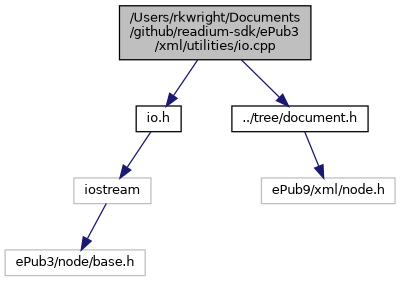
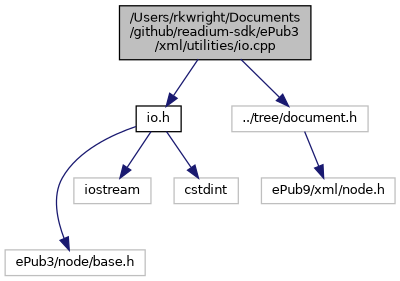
(300, 119) -> (300, 119)
none -> (206, 191)
(97, 221) -> (71, 166)
